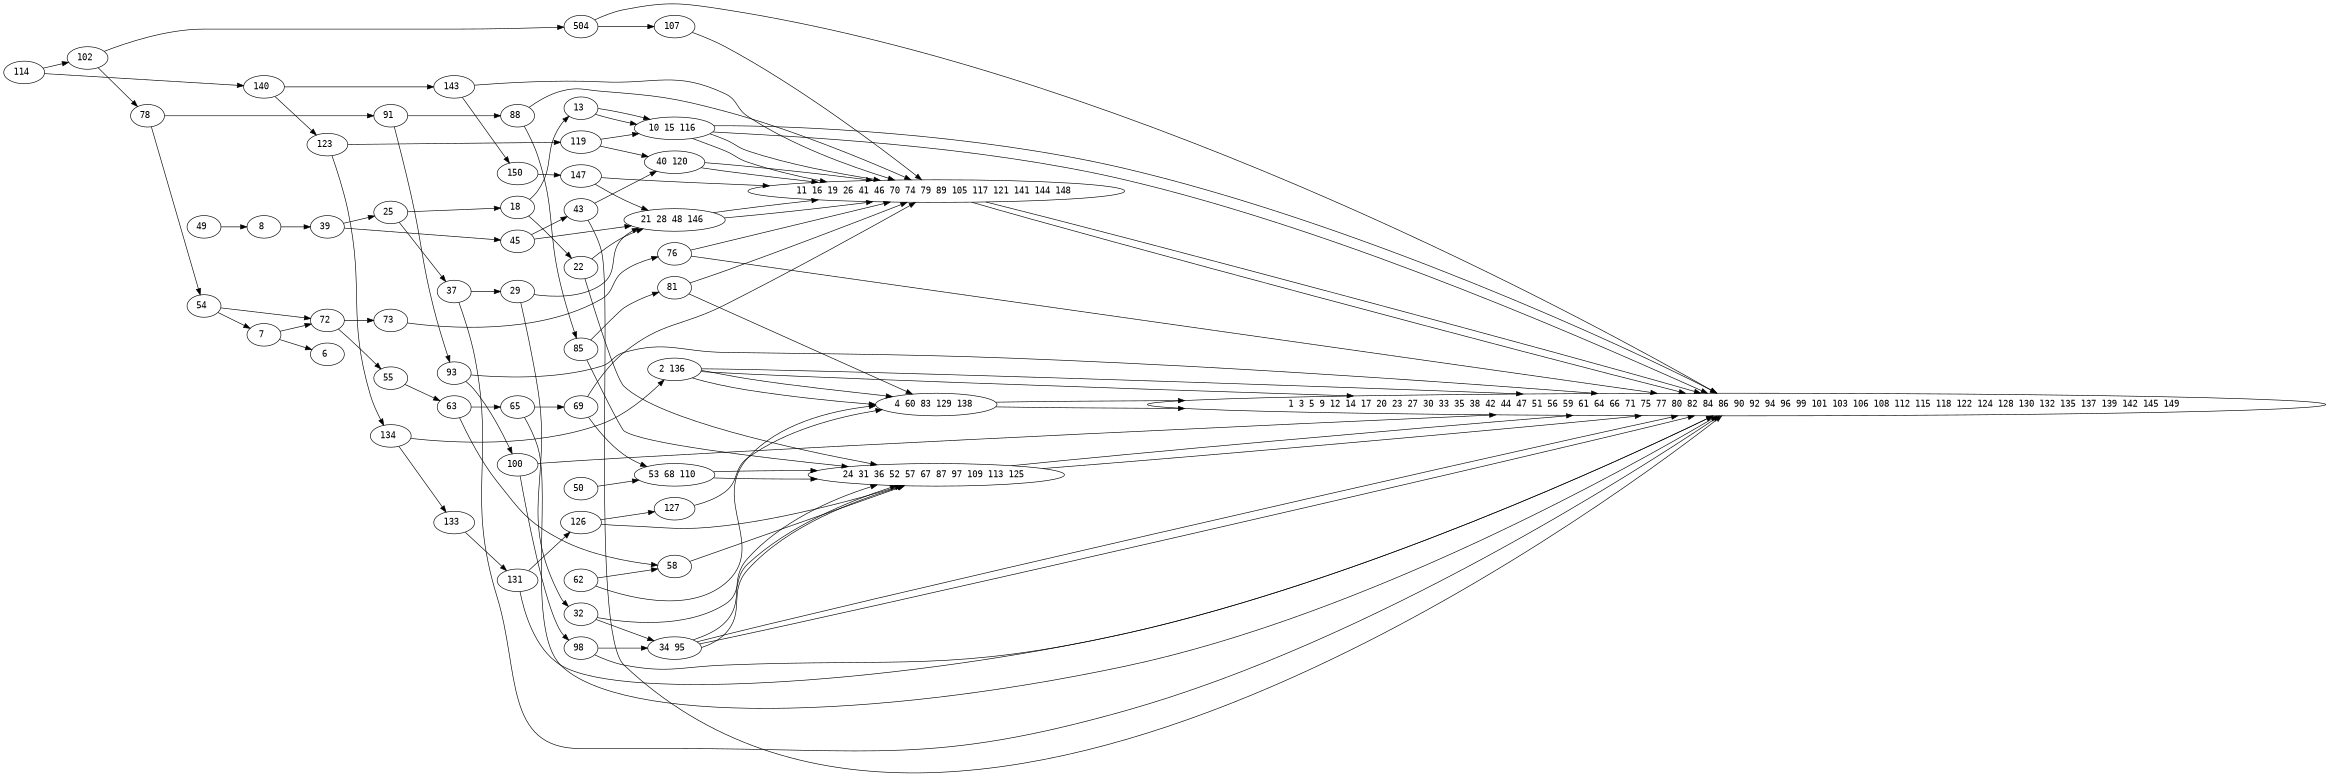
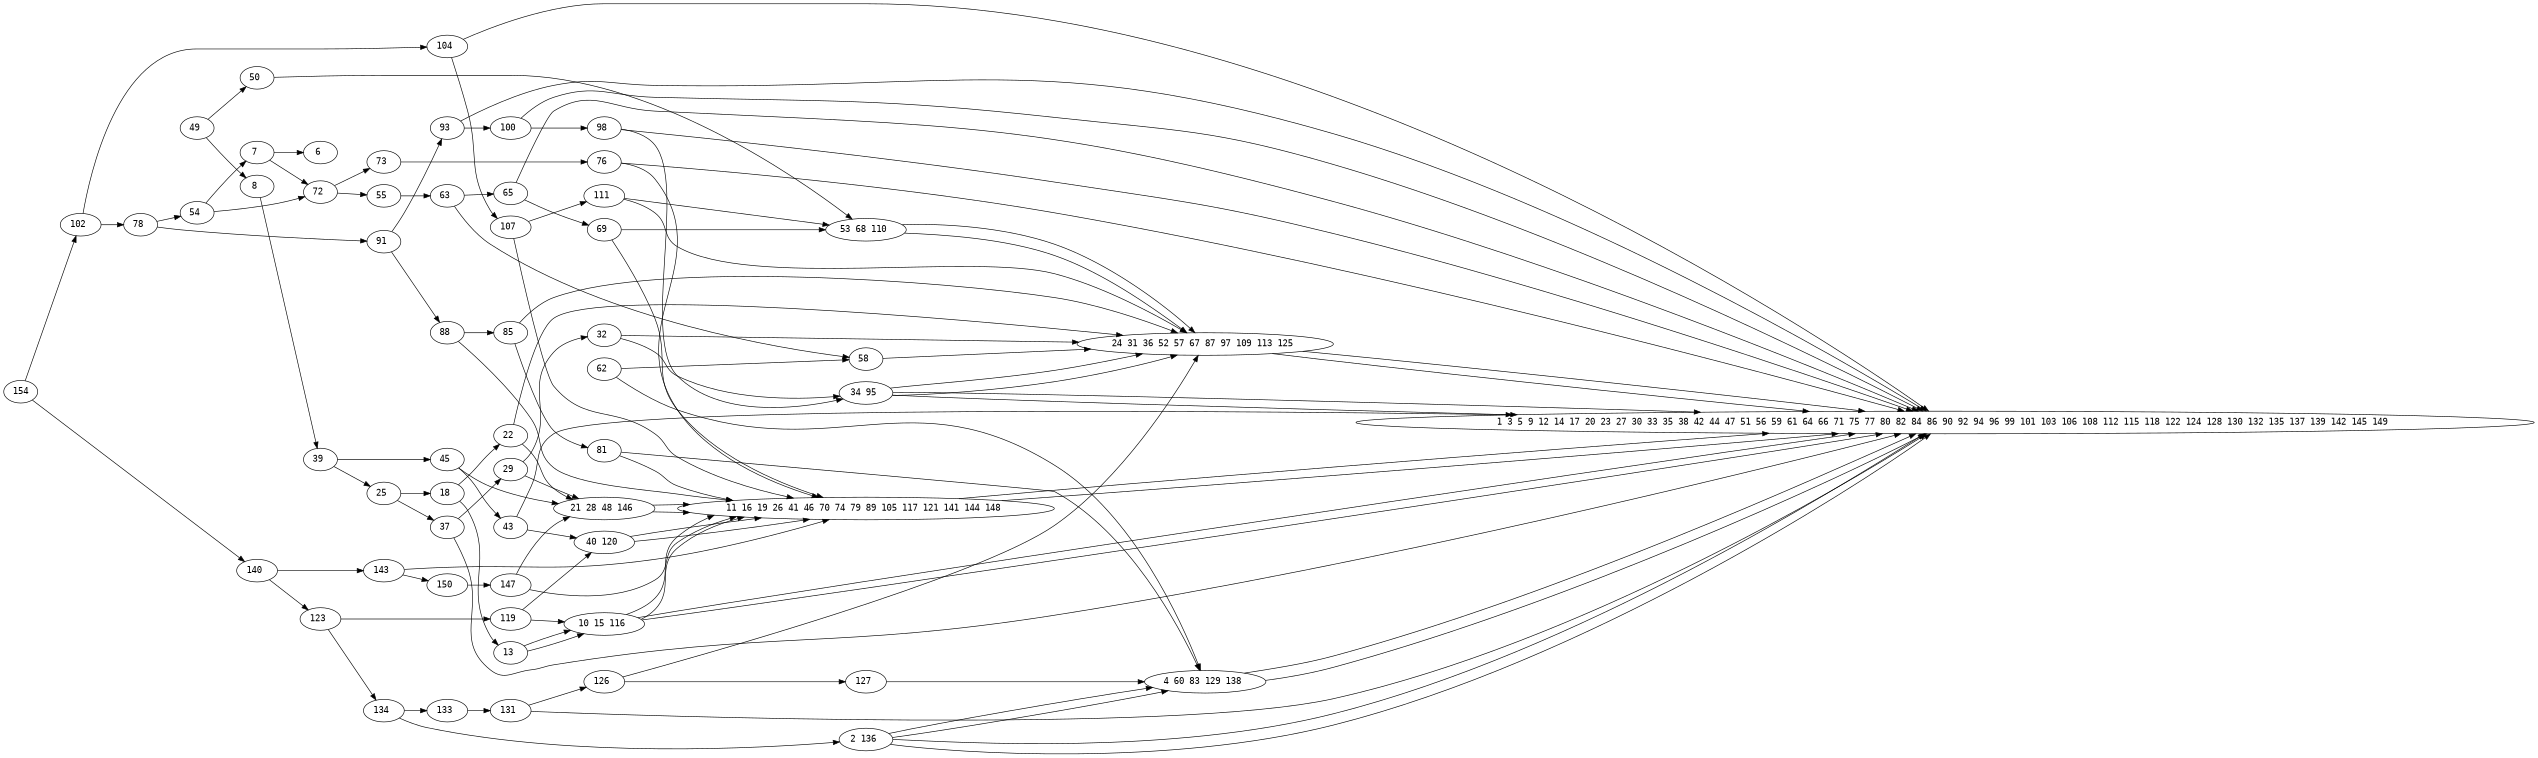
(581, 27) -> (447, 46)
(24, 72) -> (21, 392)
none -> (225, 105)
none -> (604, 196)
